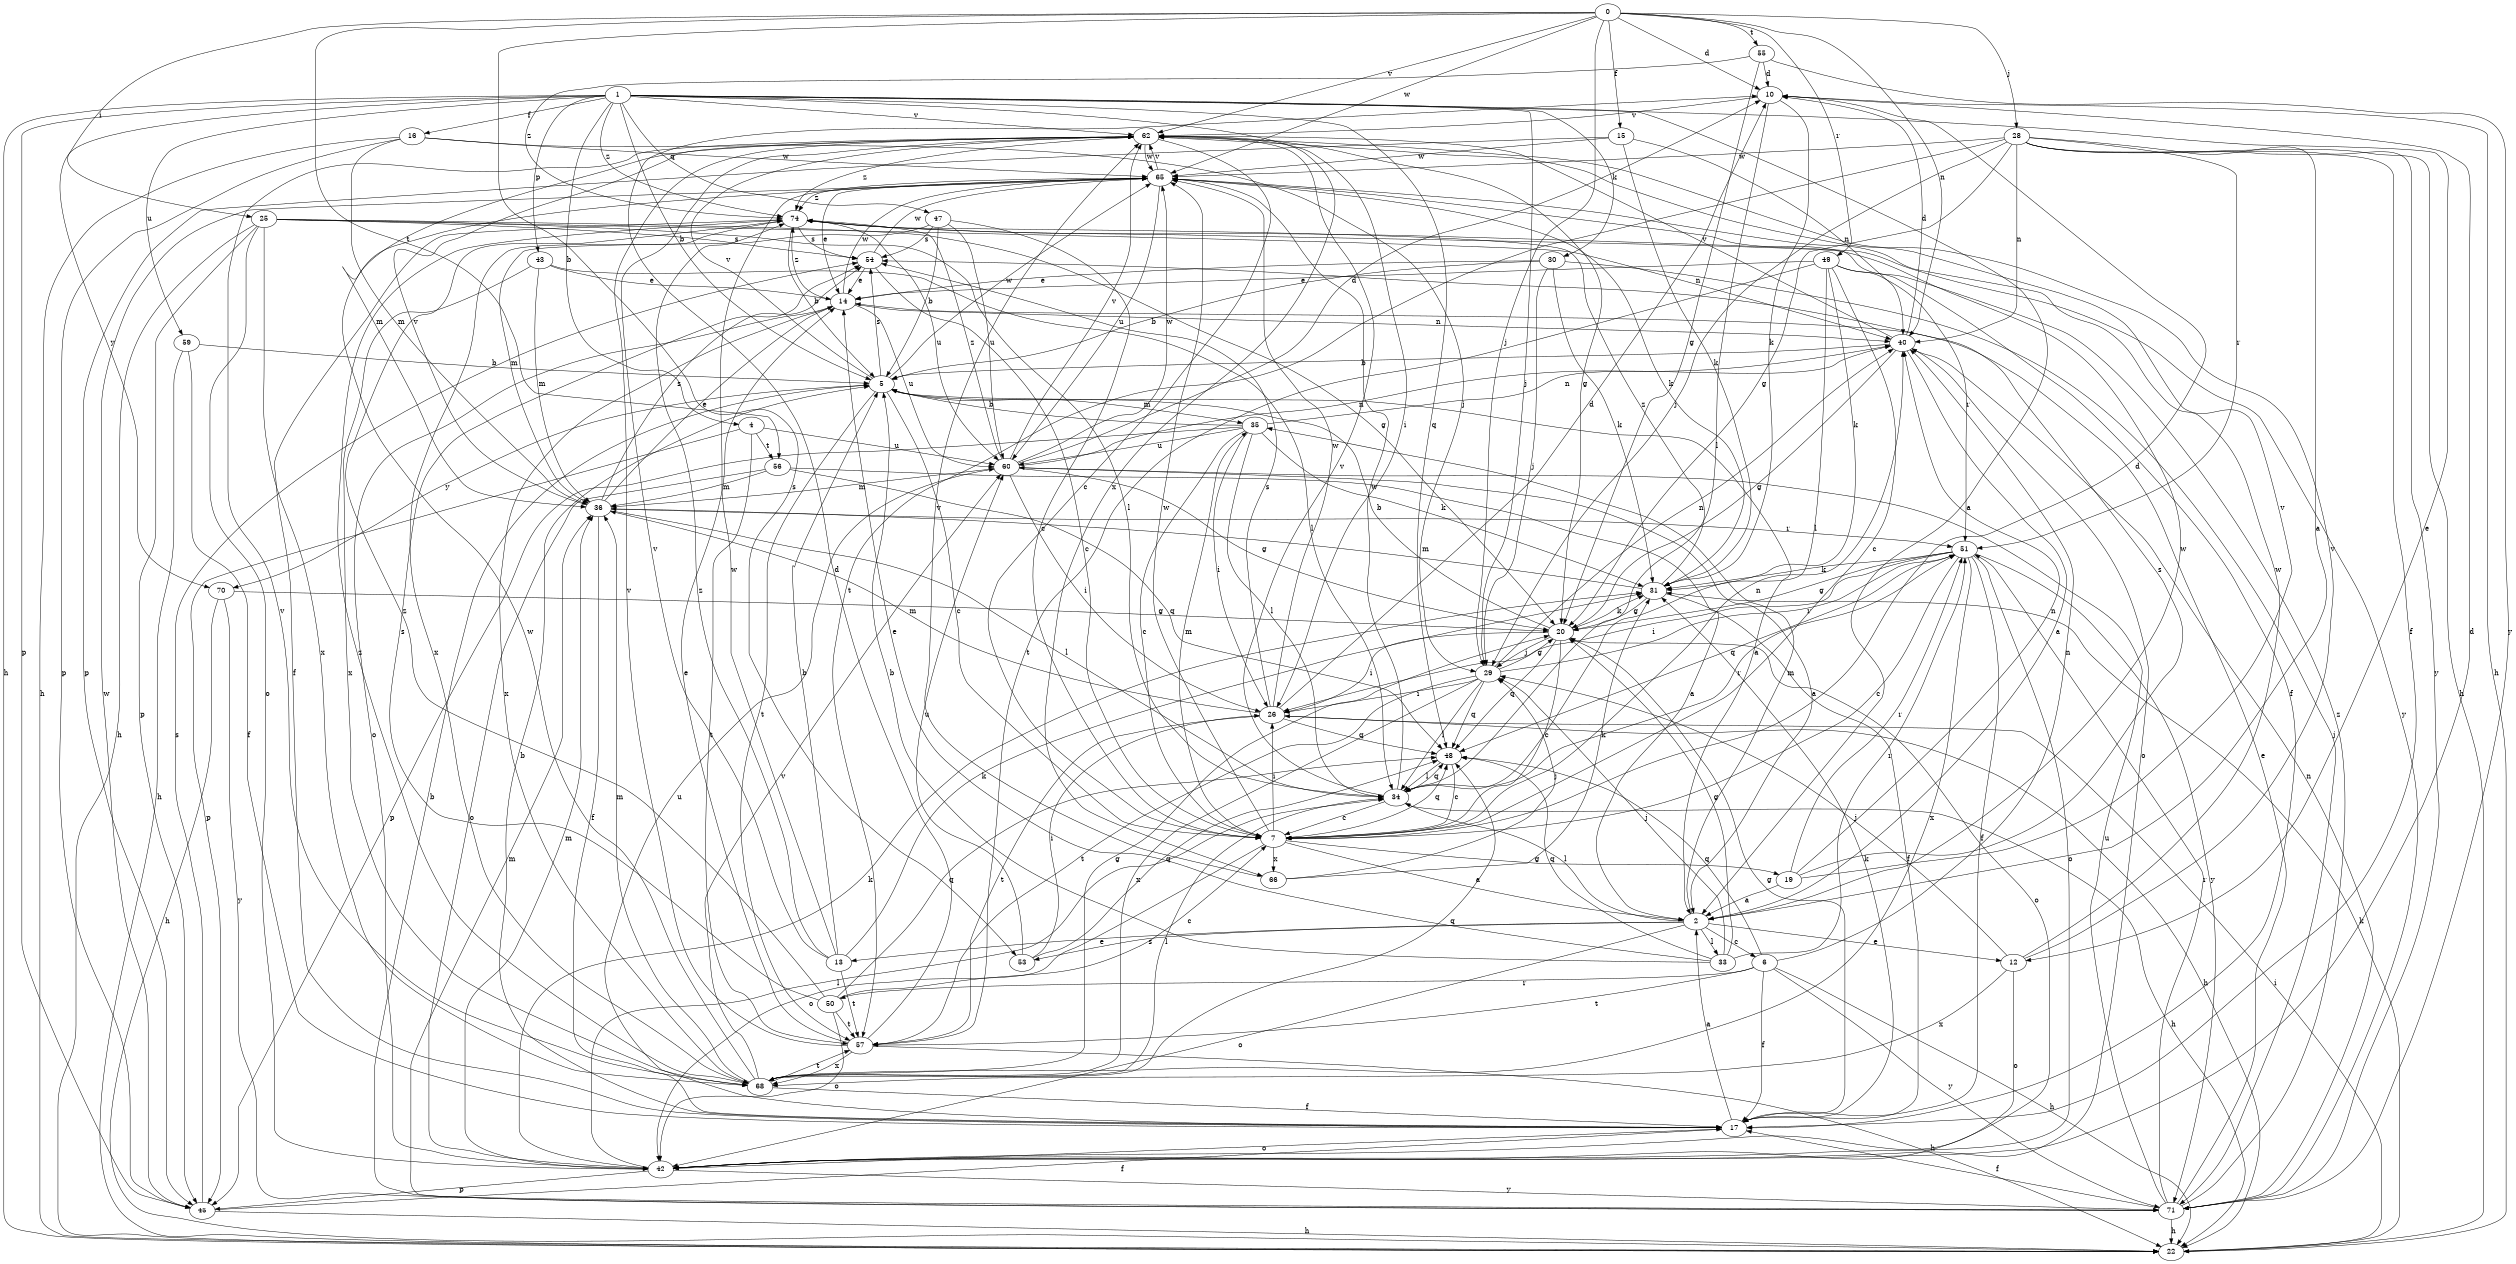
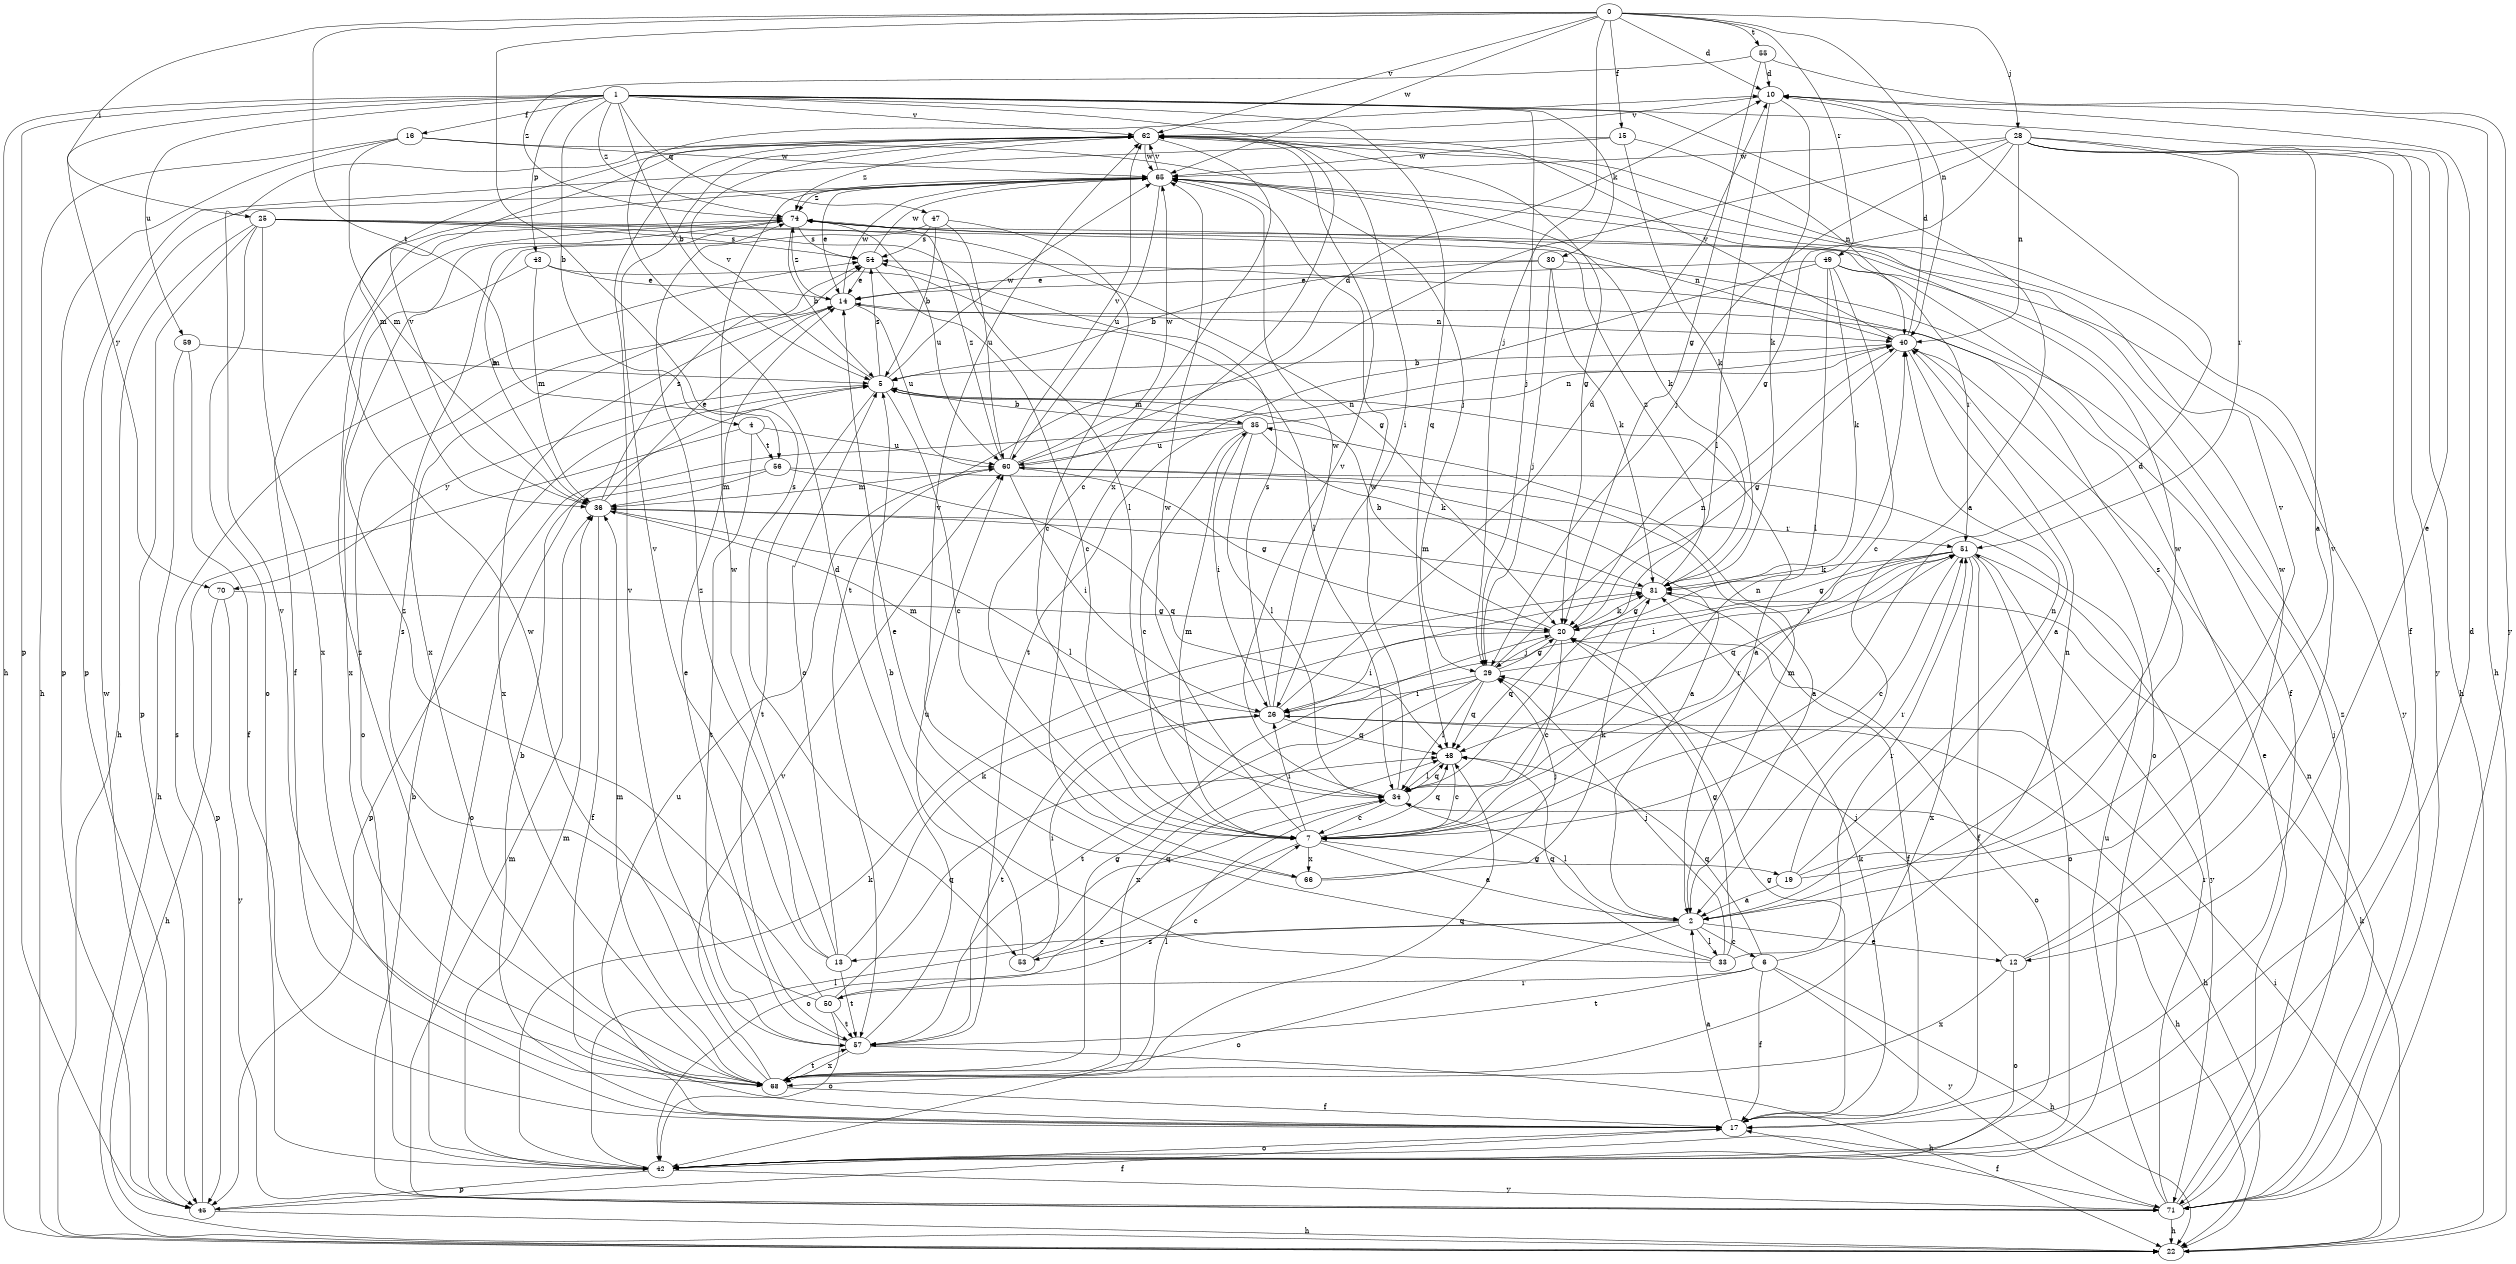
(805, 674) -> (804, 674)
